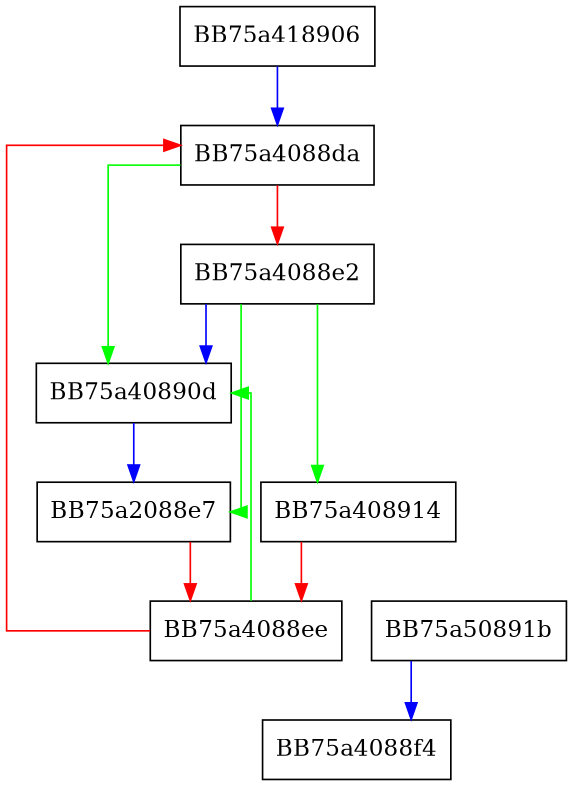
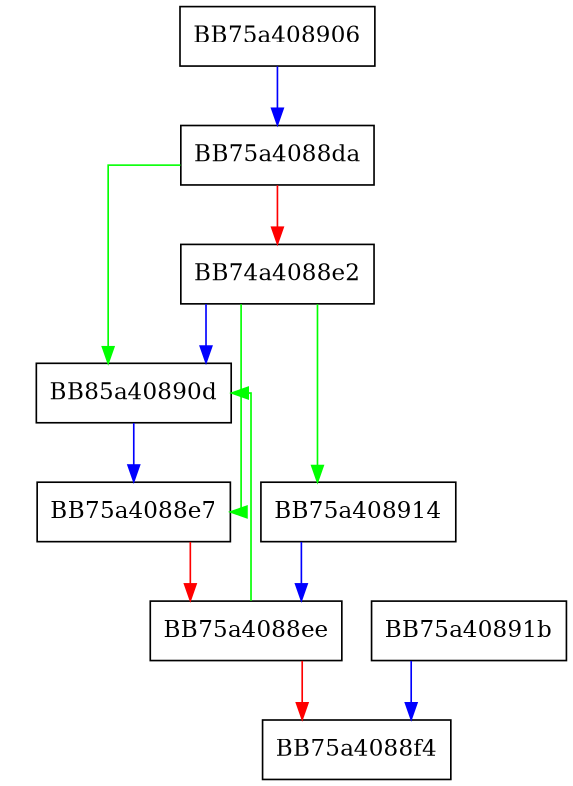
(277, 36) -> (277, 36)
(277, 274) -> (277, 274)
(7, 381) -> (302, 682)
(134, 393) -> (134, 393)
(134, 512) -> (134, 512)
(301, 563) -> (301, 563)
(469, 631) -> (469, 631)
